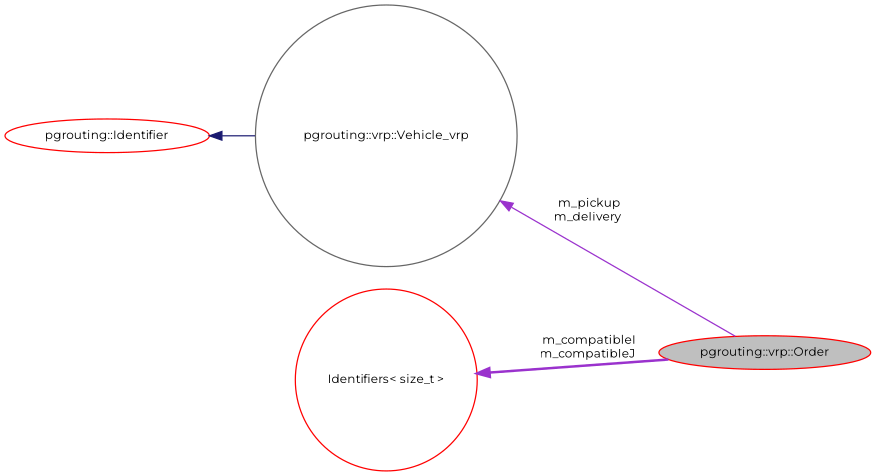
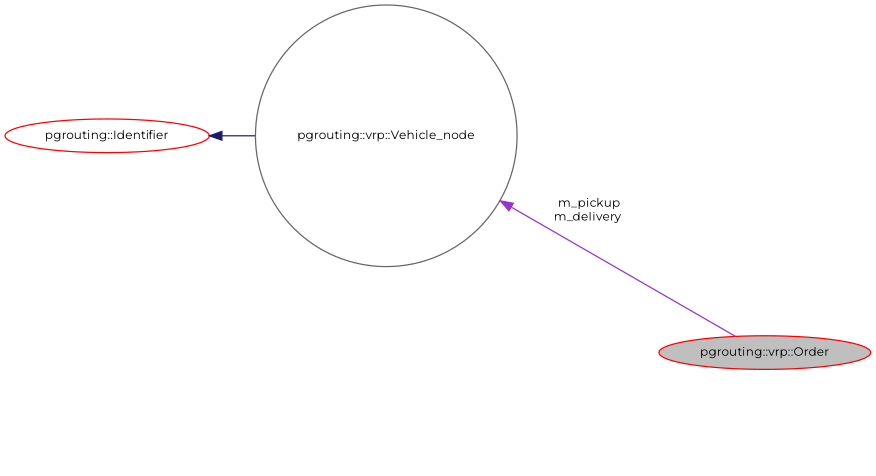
(386, 136) -> (386, 136)
(386, 380) -> none
